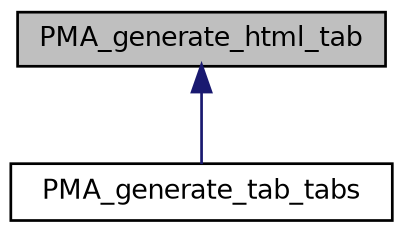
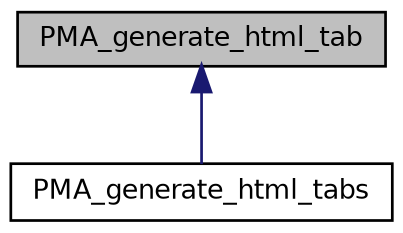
(202, 192) -> (202, 192)
